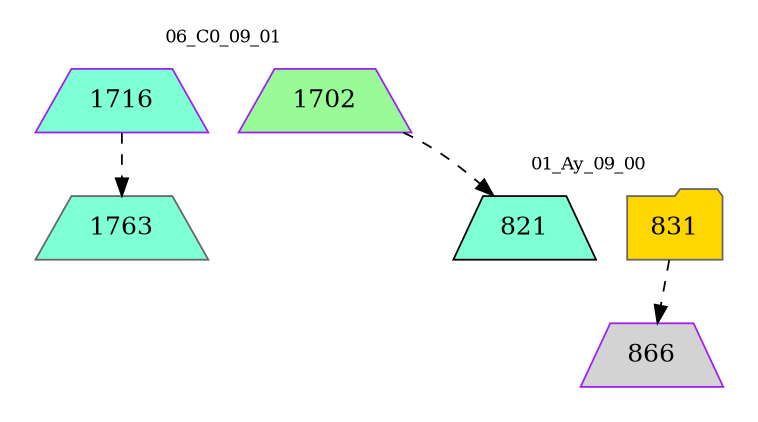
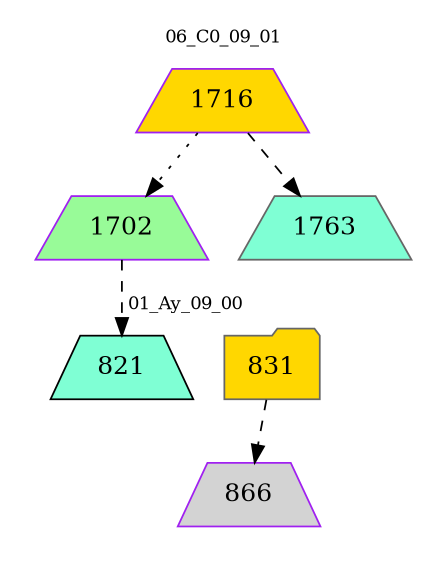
(122, 101) -> (223, 101)
none -> (178, 158)
